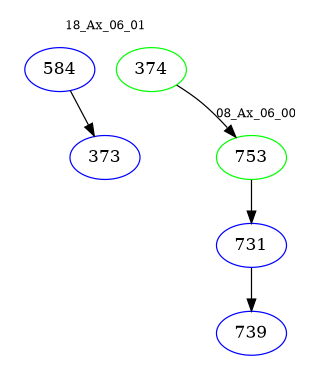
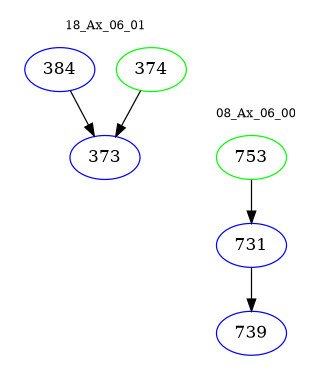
(60, 70) -> (60, 70)
(215, 114) -> (131, 108)
